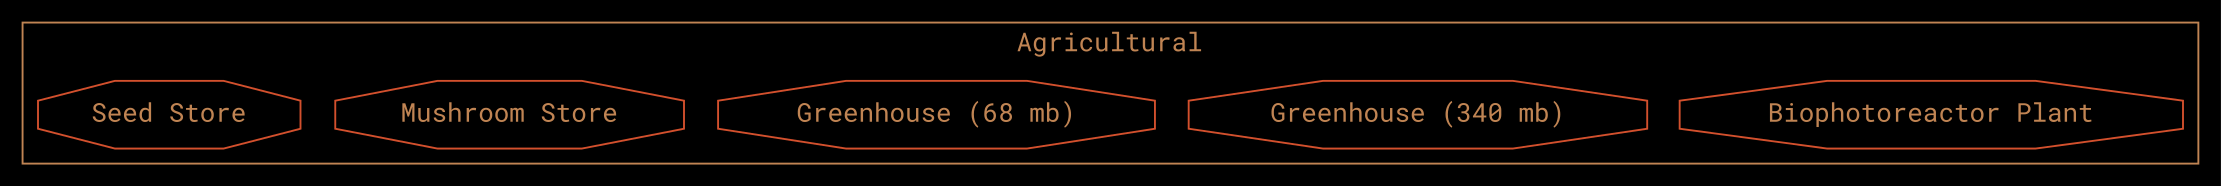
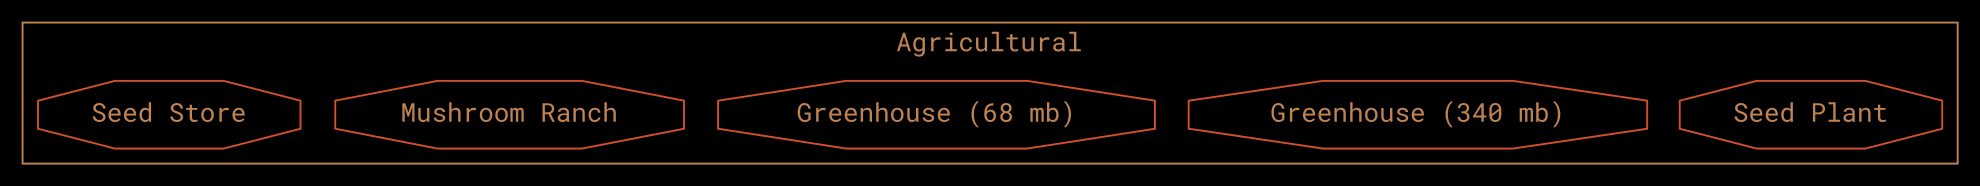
(510, 115) -> (510, 115)
(1931, 115) -> (1811, 115)
